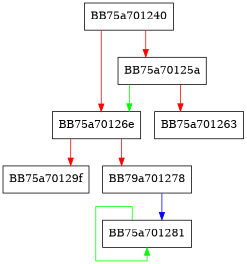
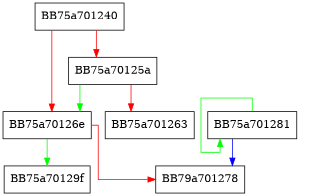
(71, 148) -> (47, 148)
(162, 203) -> (232, 148)
